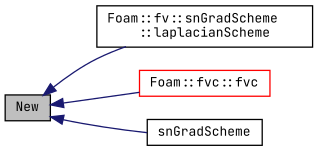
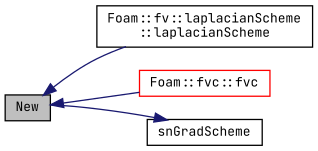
(205, 26) -> (205, 26)
(105, 127) -> (103, 110)
